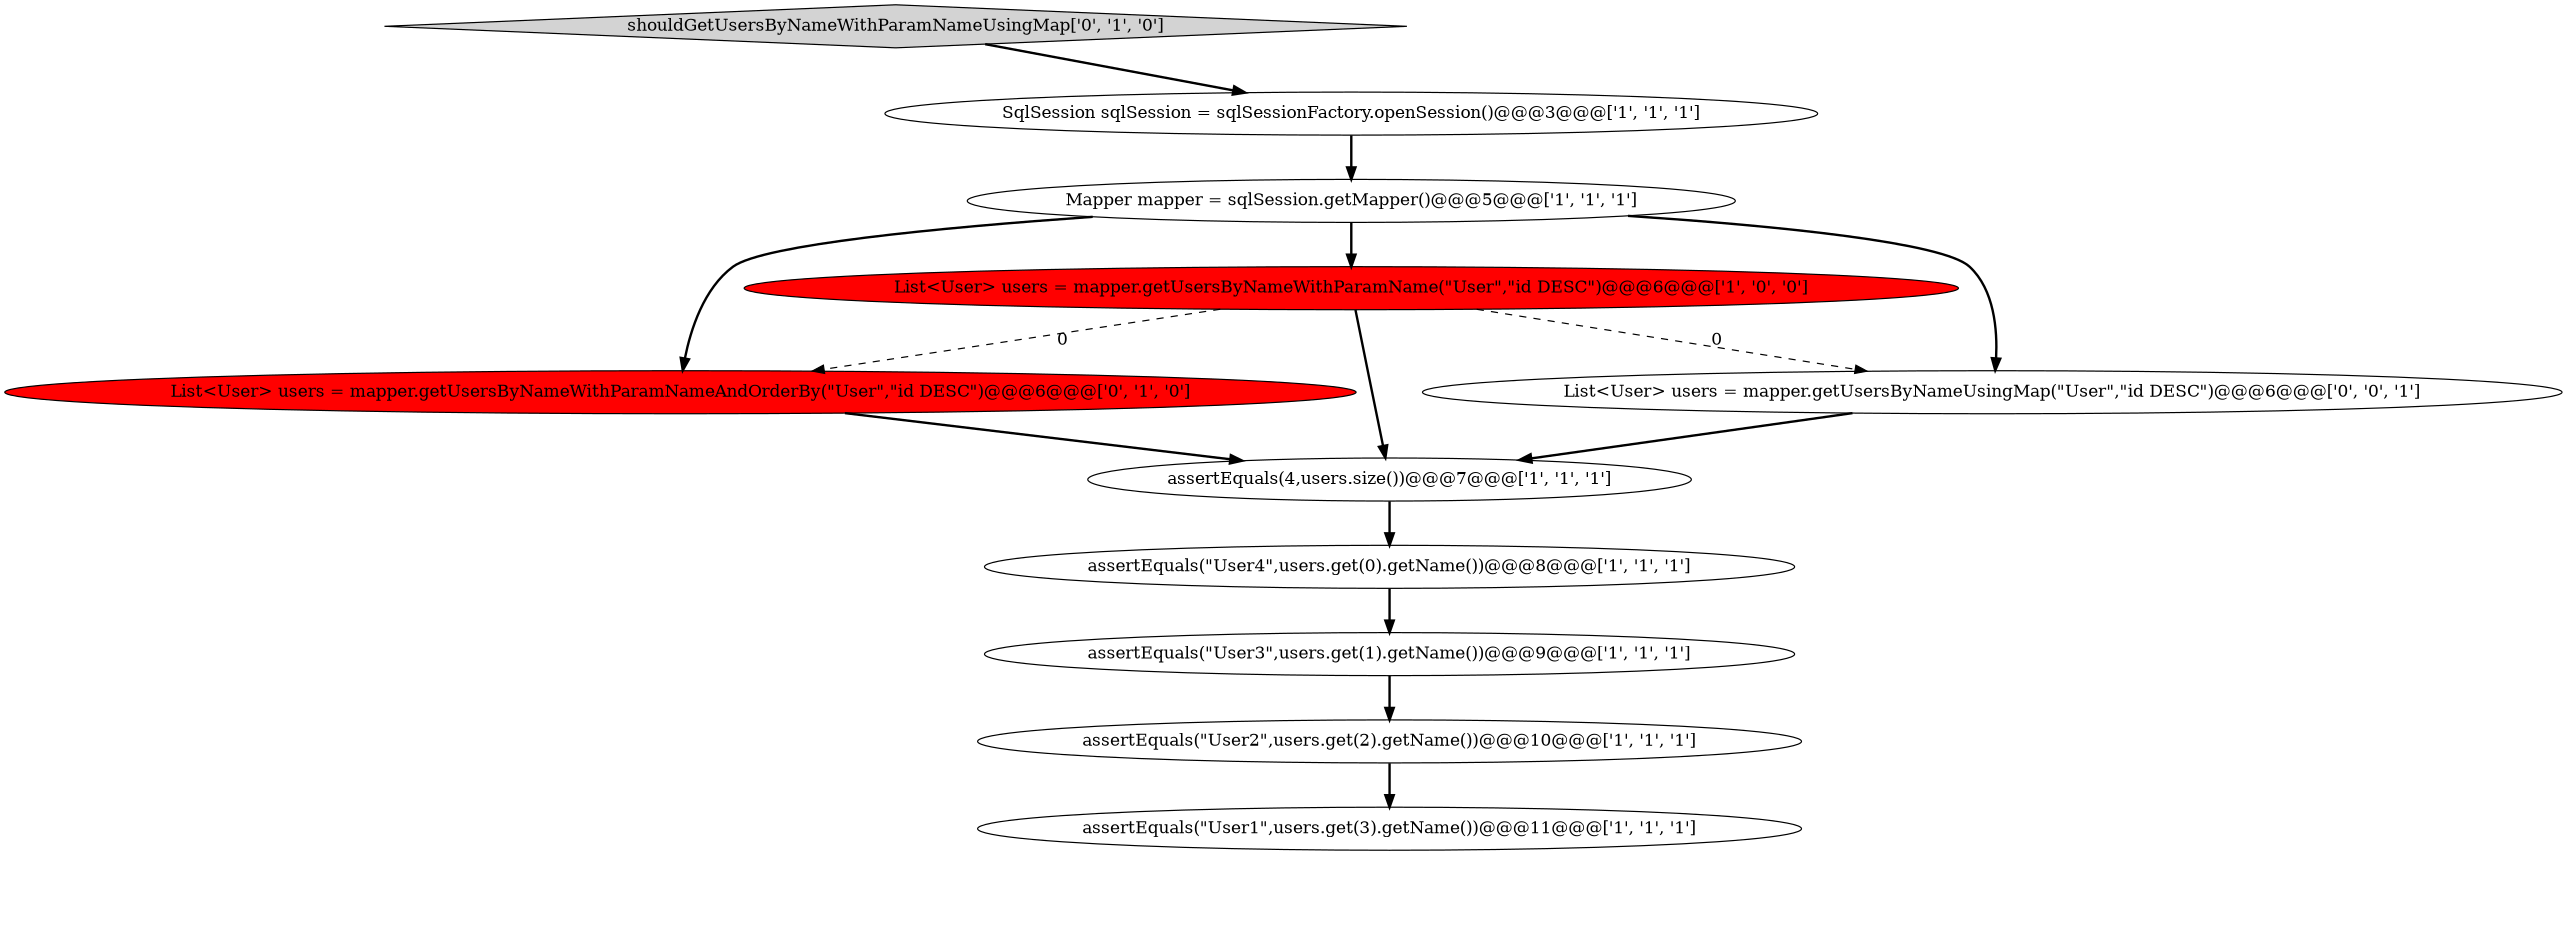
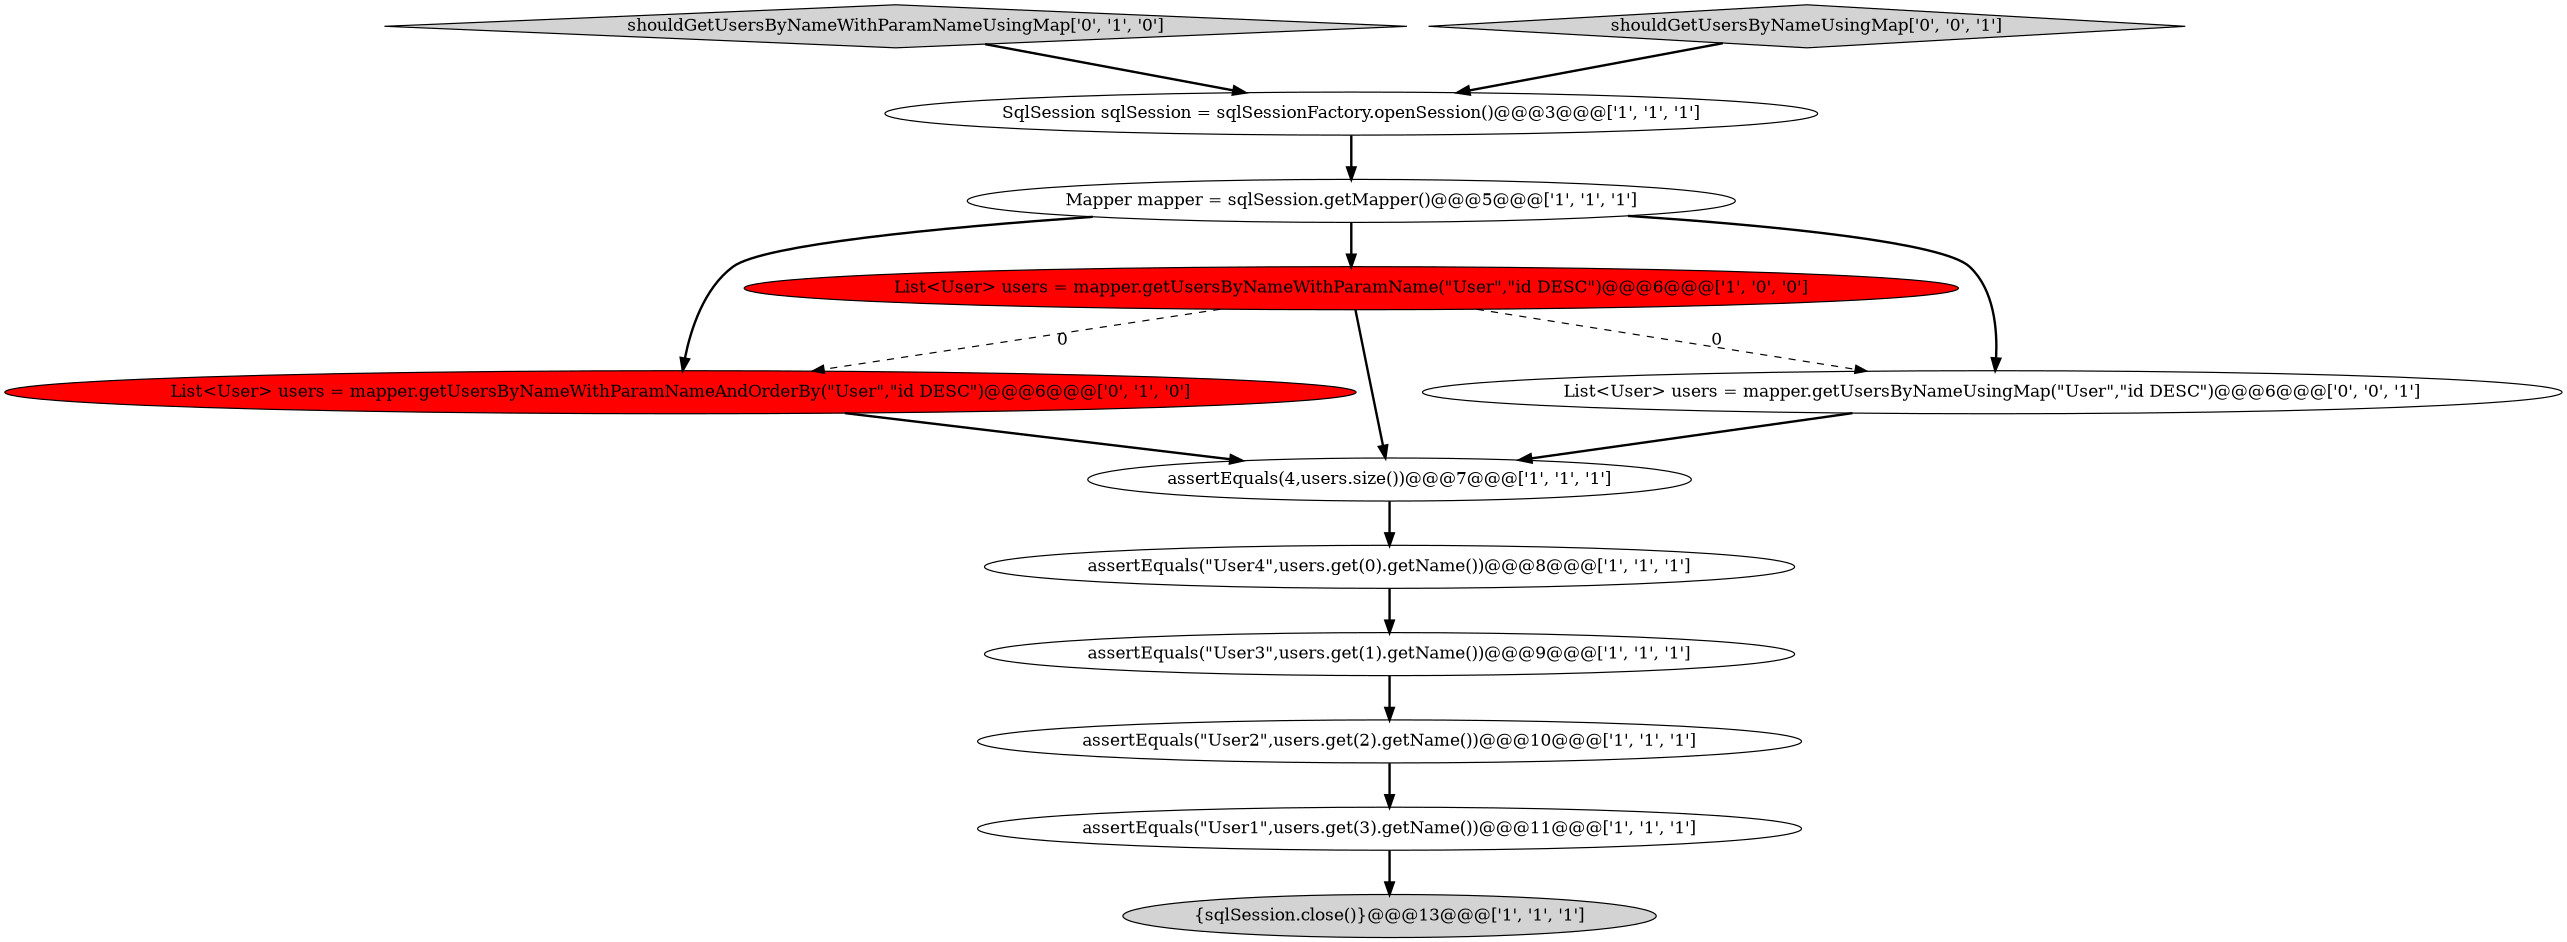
none -> (1807, 26)
none -> (1390, 916)
